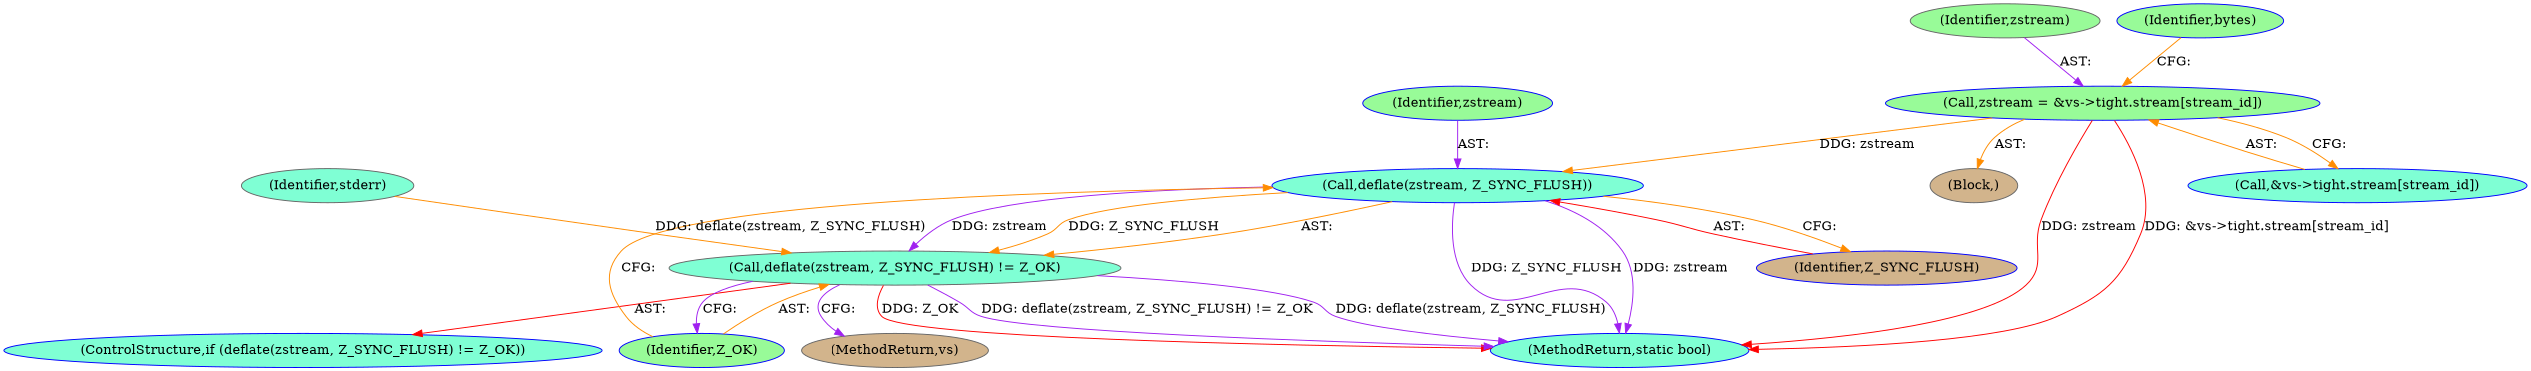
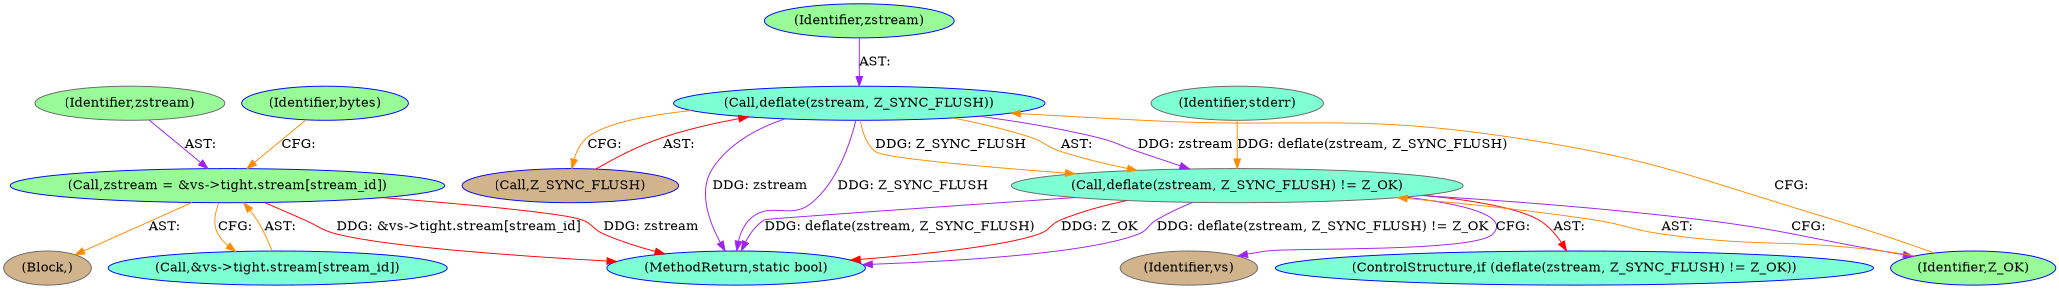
(1782, 144) -> none
(1887, 268) -> (570, 186)
(895, 350) -> (1189, 268)
